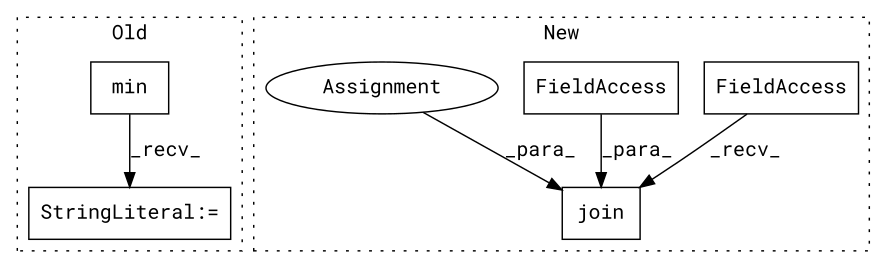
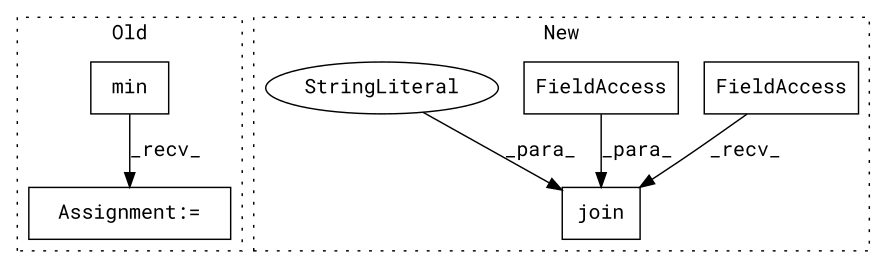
(382, 88) -> (382, 88)
(130, 213) -> (130, 213)
